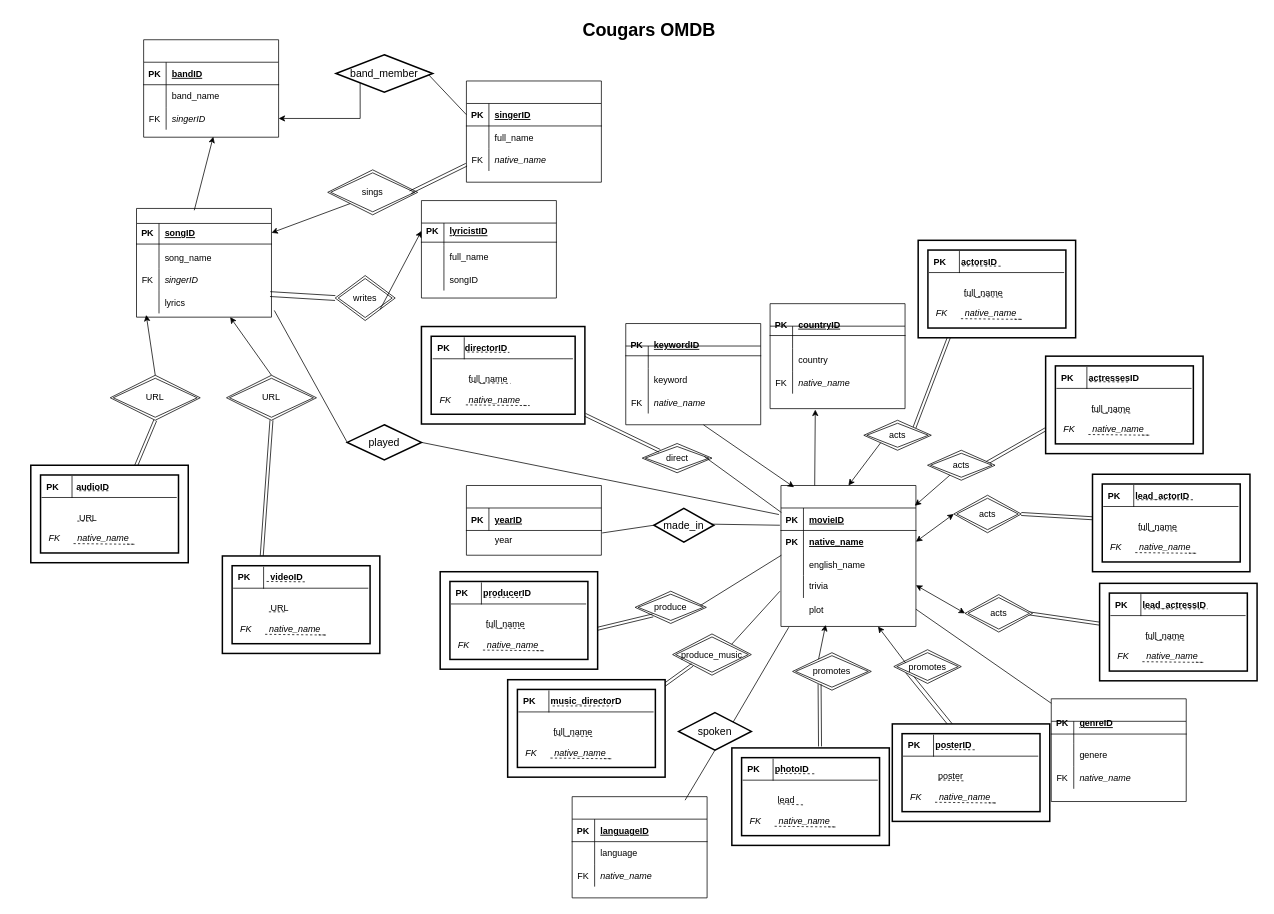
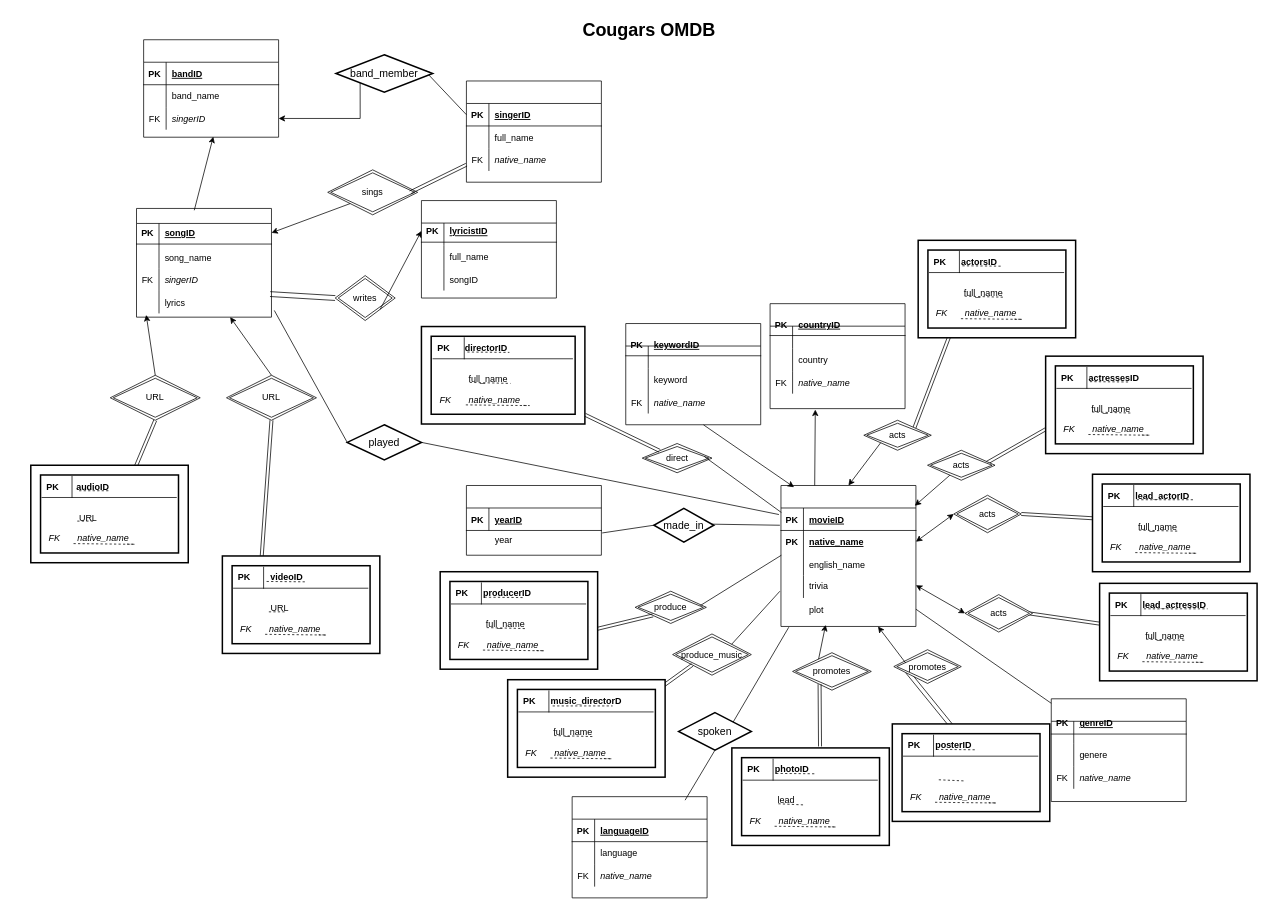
(976, 776) -> none
